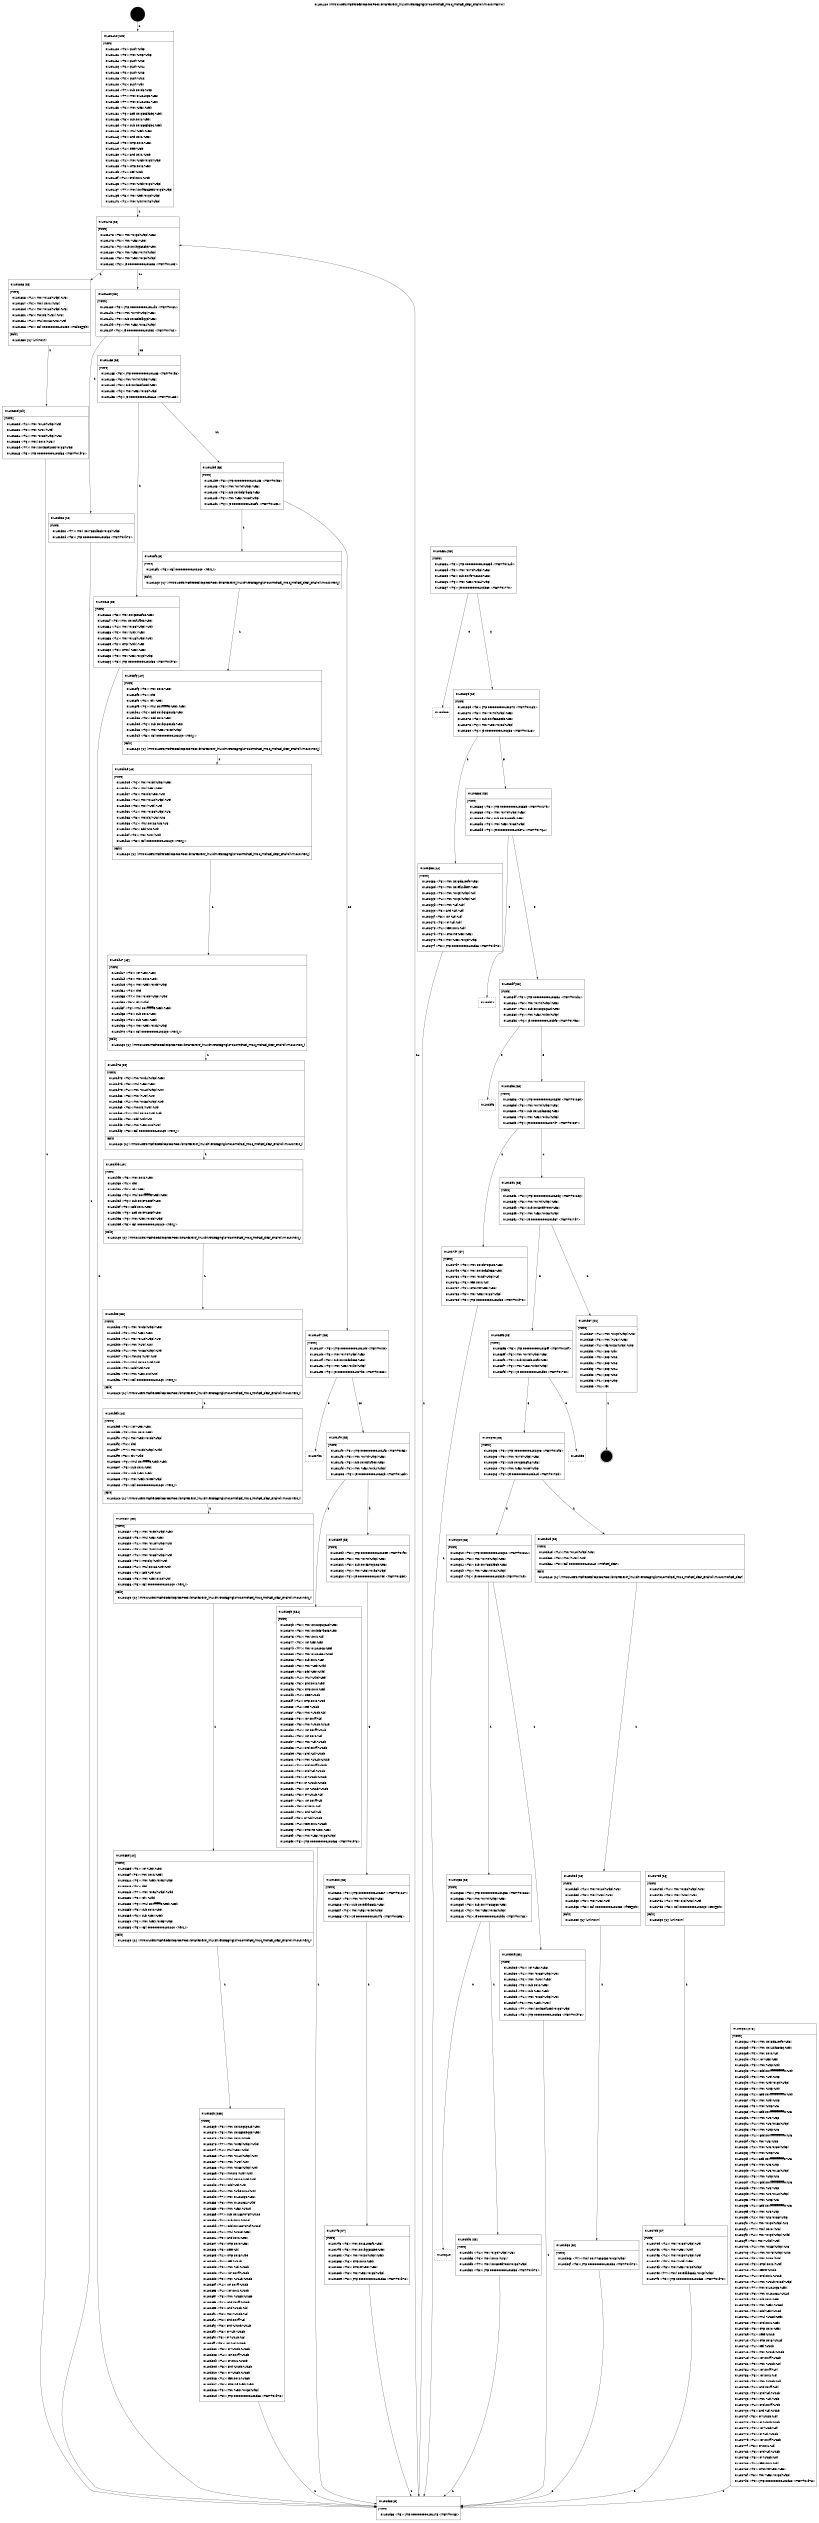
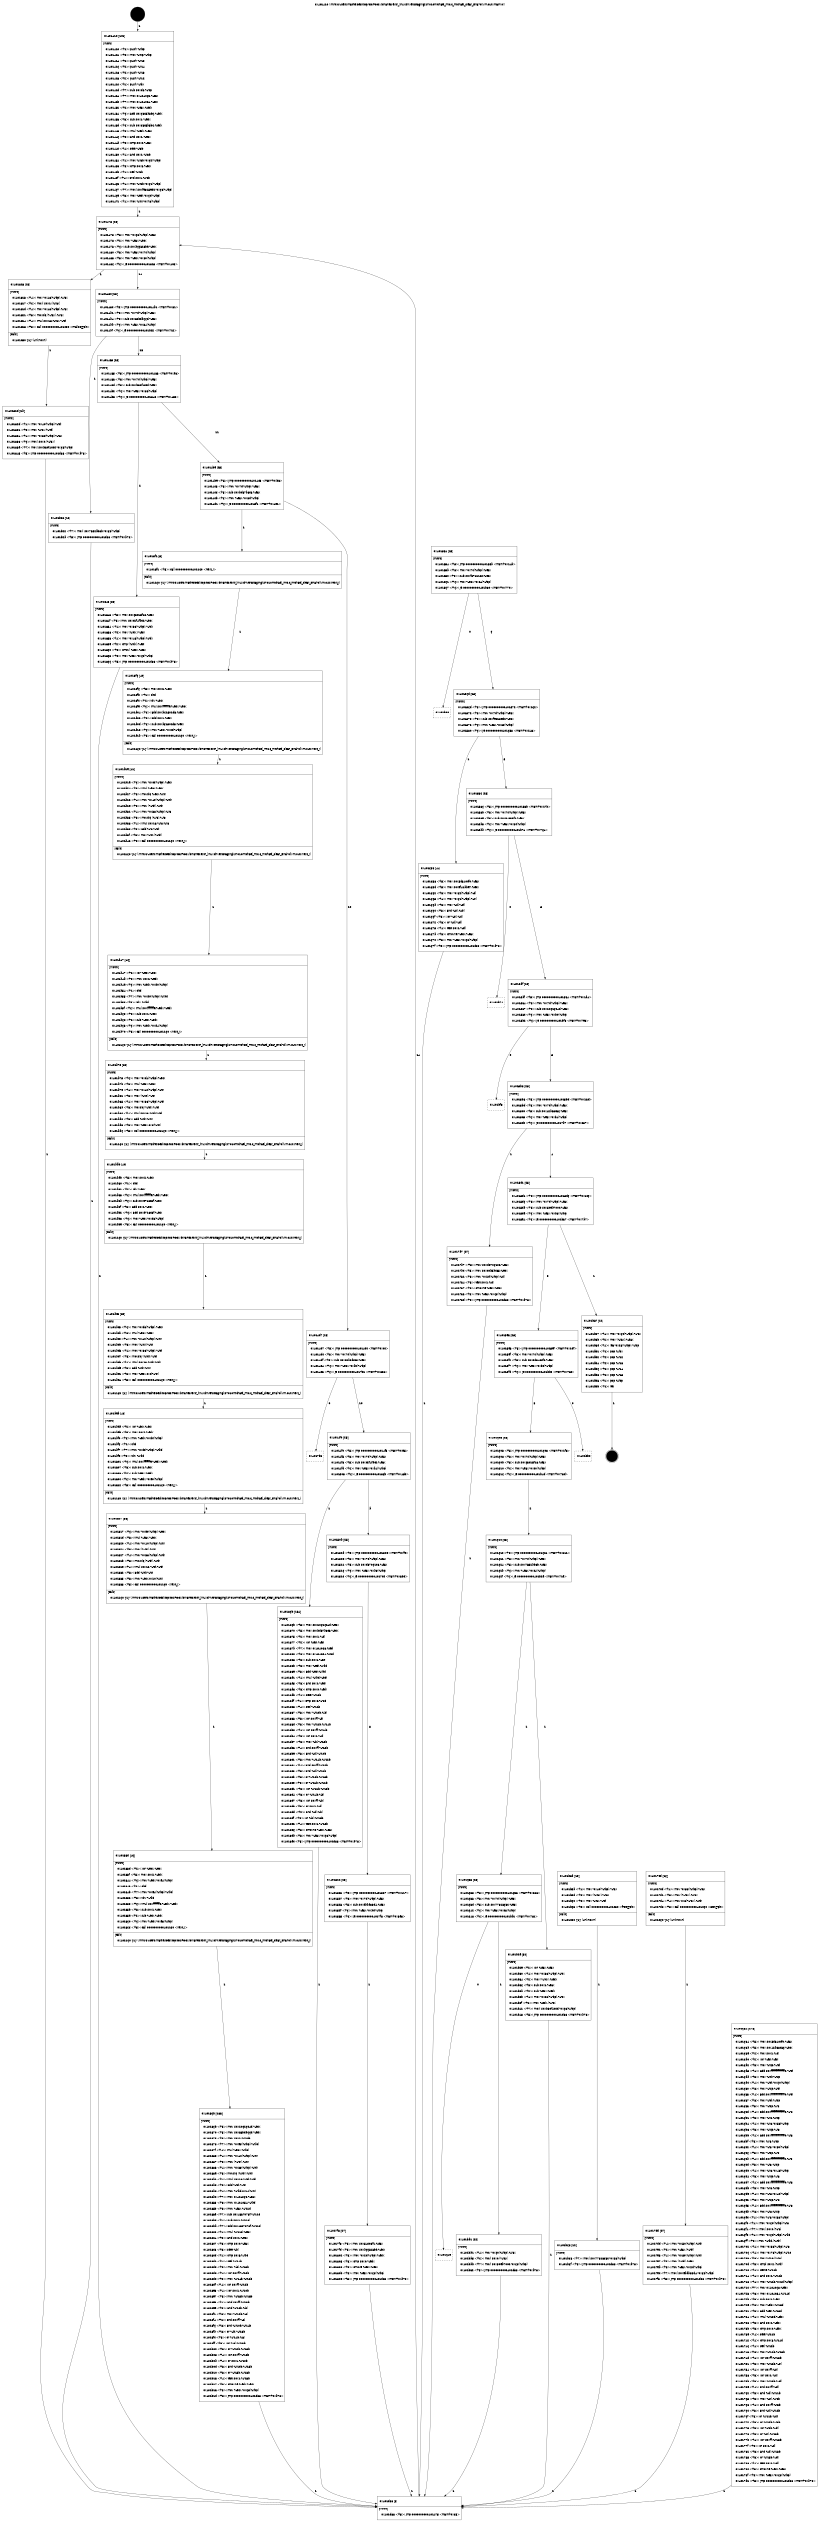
(640, 1558) -> none
